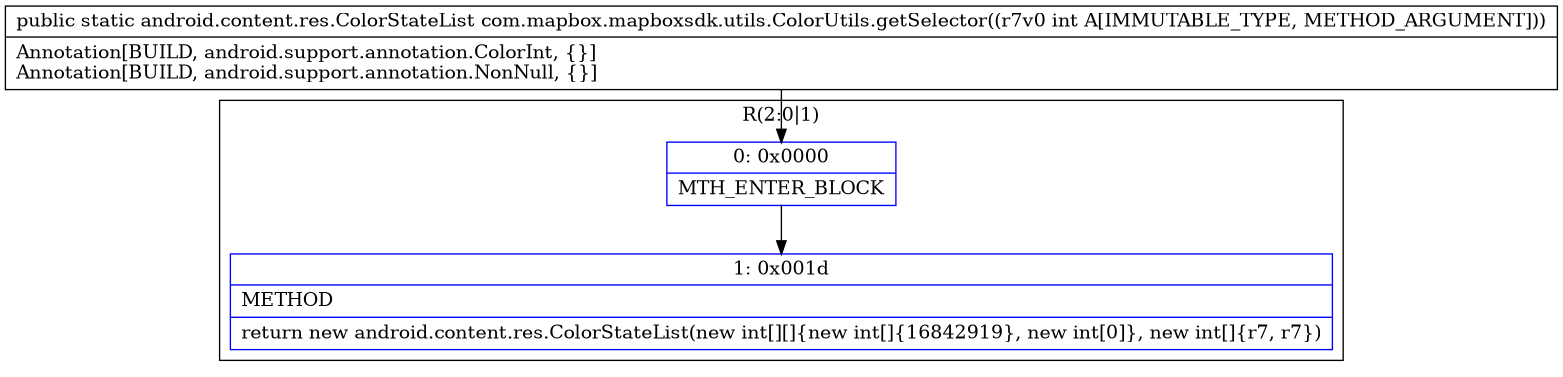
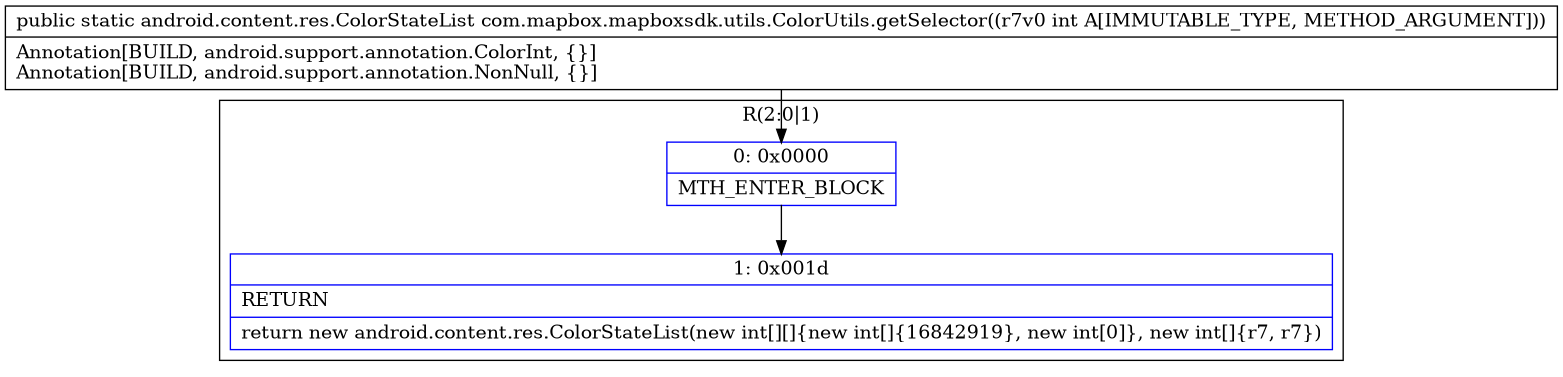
(288, 300) -> (285, 300)
